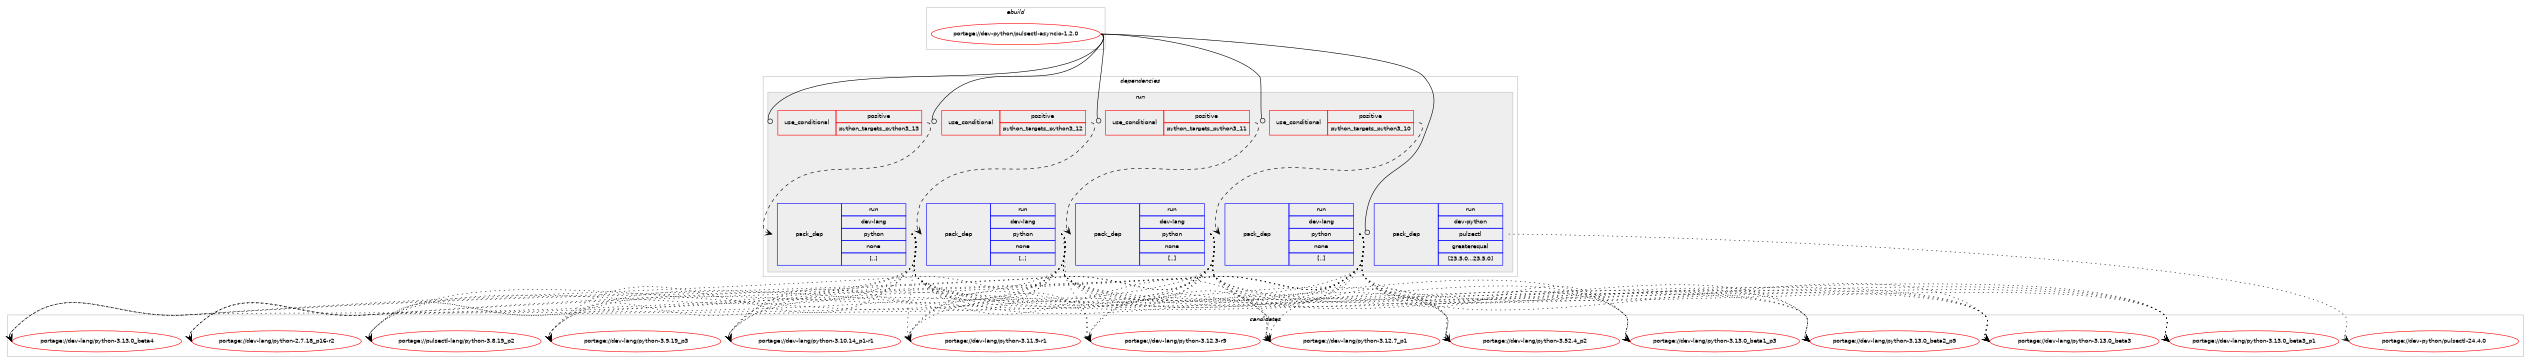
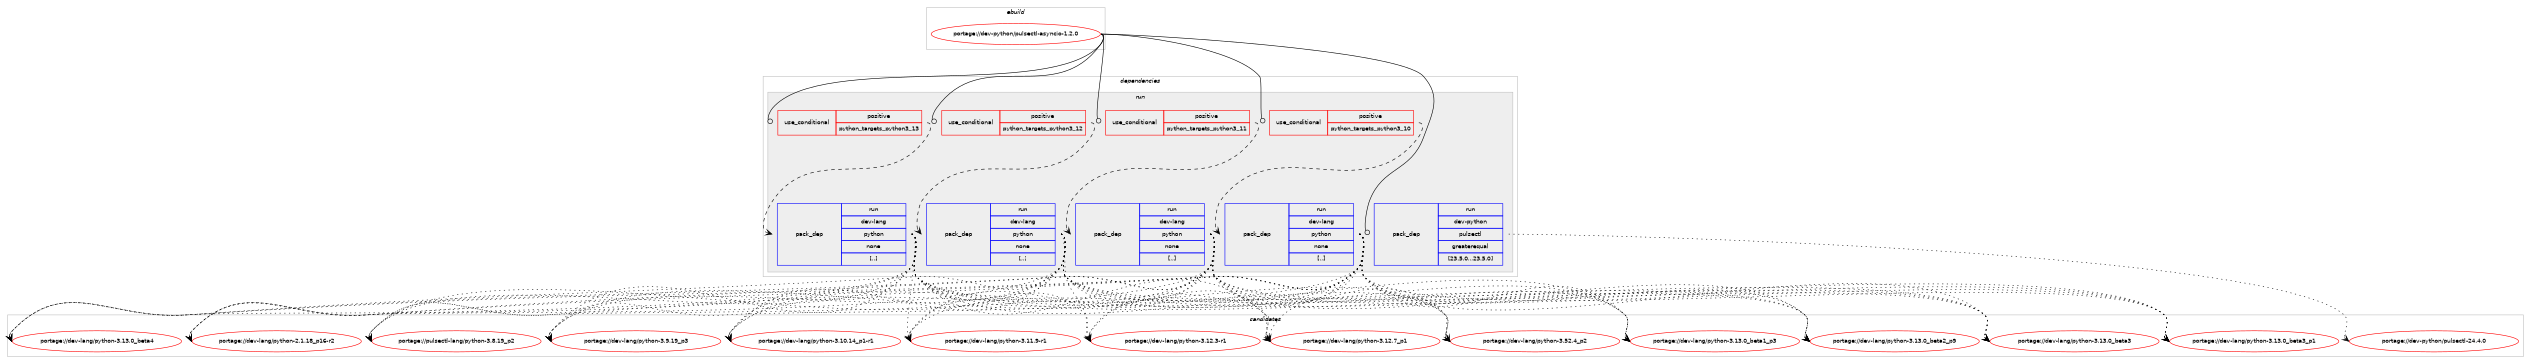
(277, 341) -> (277, 341)
(1176, 341) -> (1176, 341)
